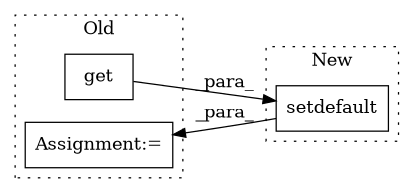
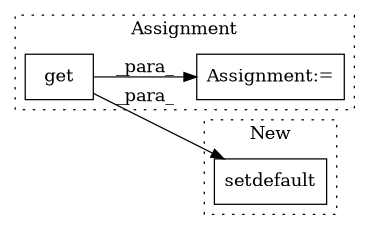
(99, 30) -> (185, 30)
(231, 126) -> (139, 77)
